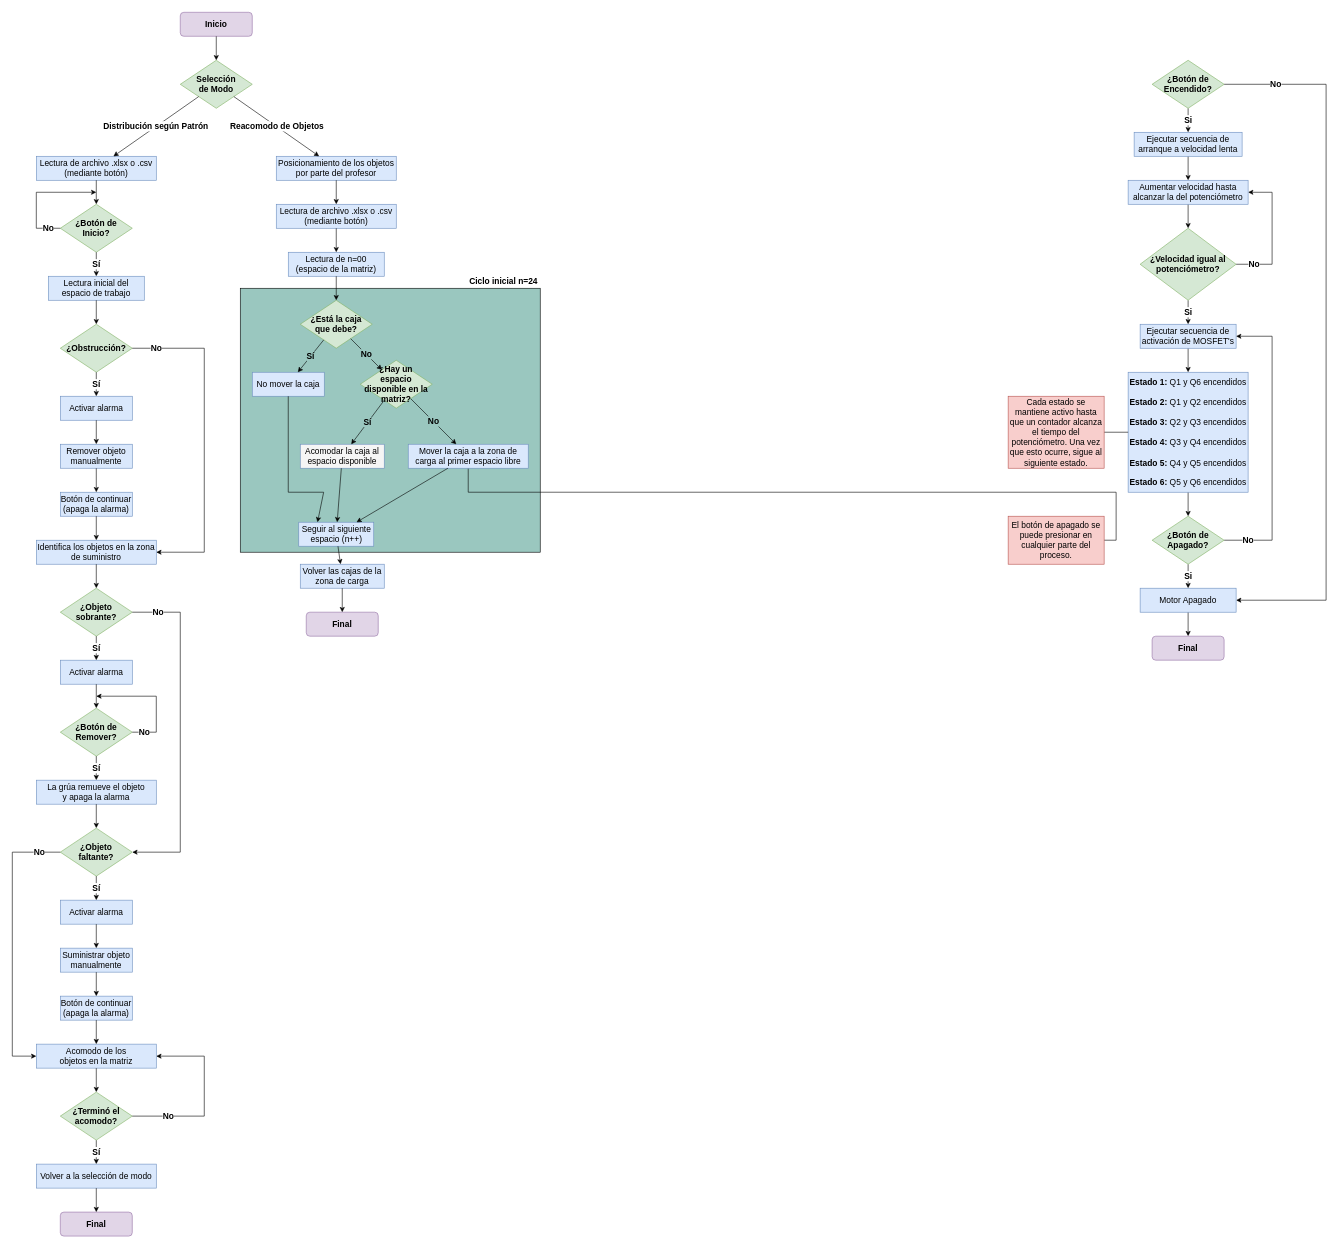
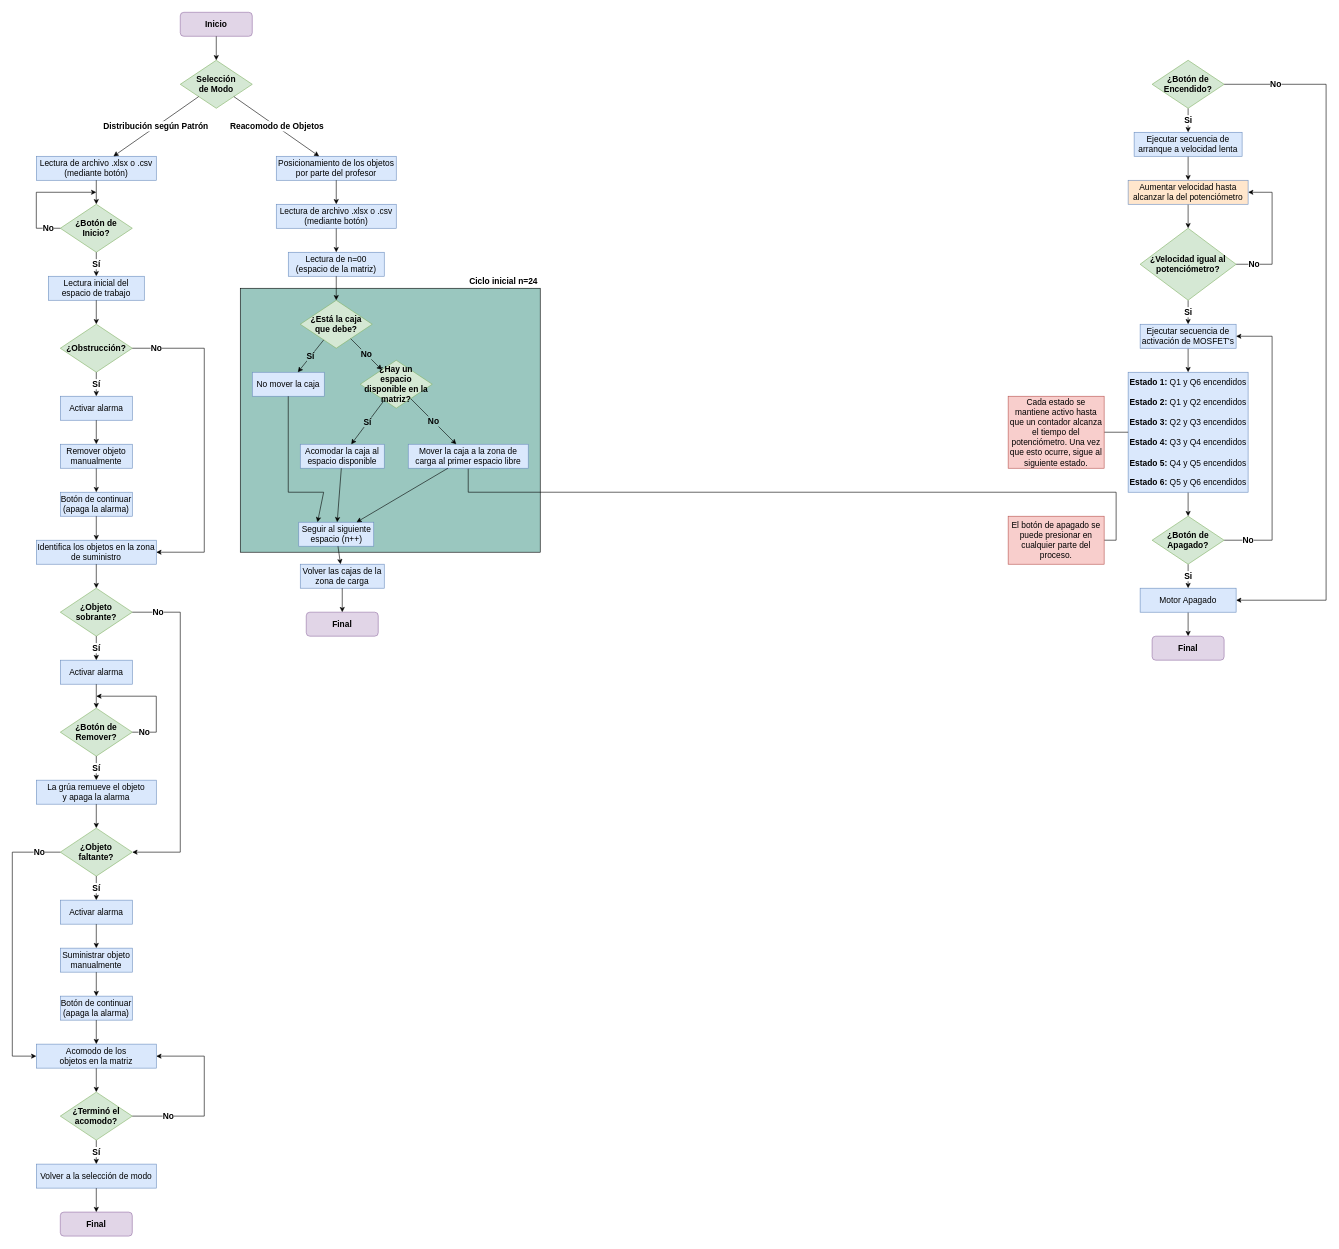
(1188, 192) -> (1188, 192)
(342, 456) -> (342, 456)
